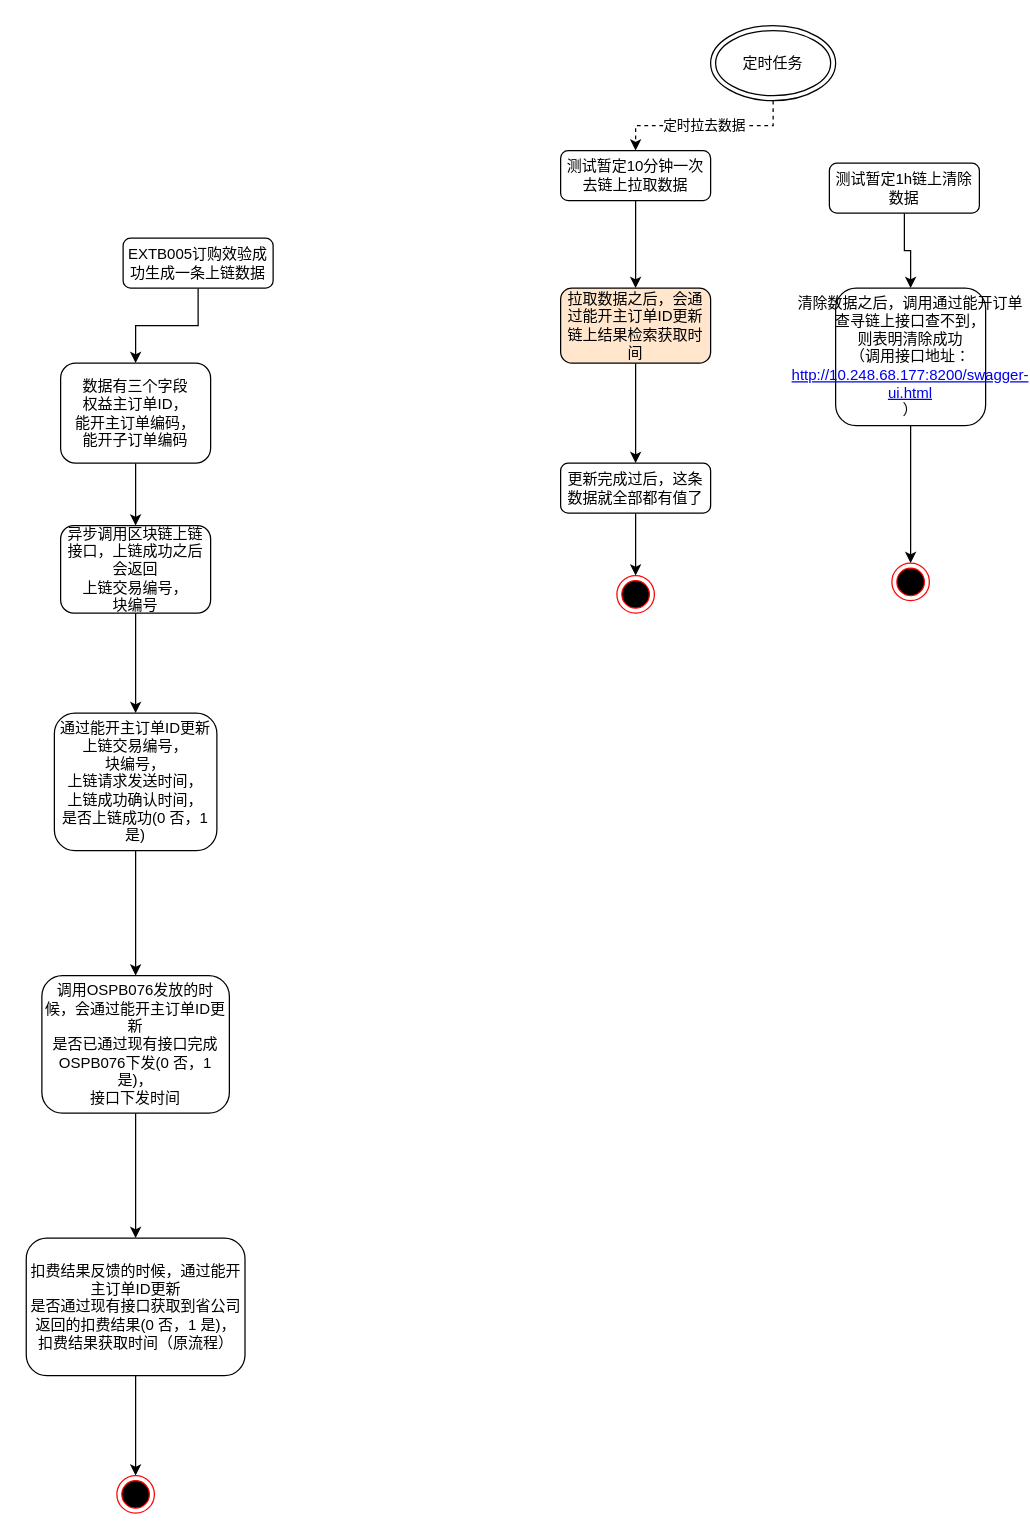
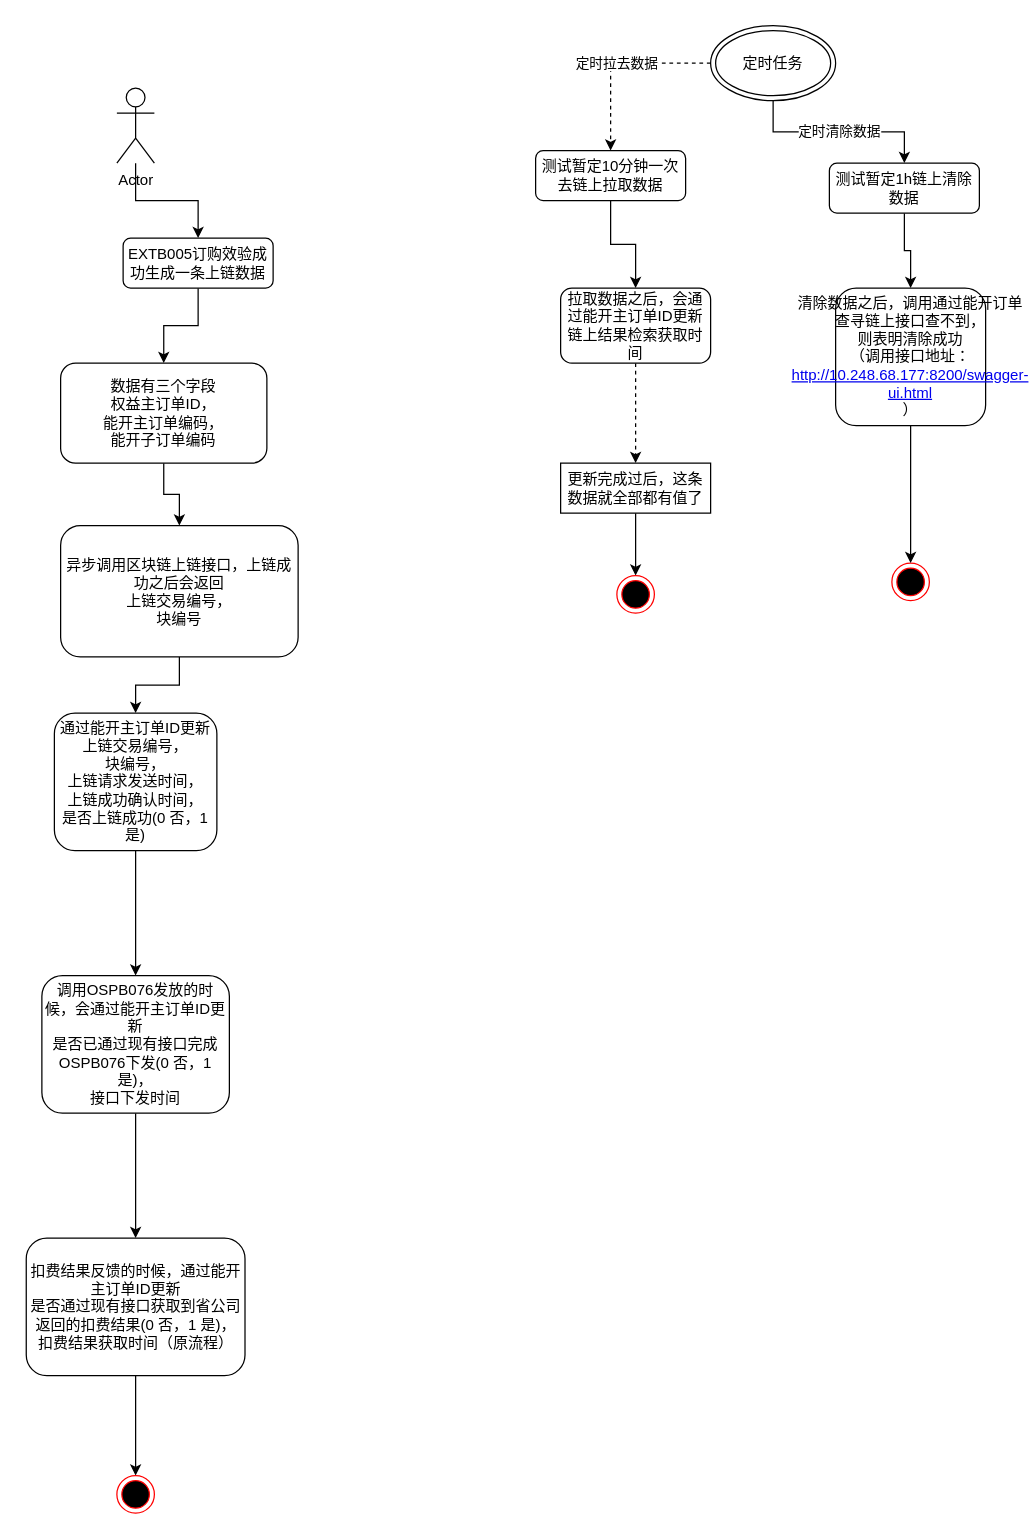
none -> (136, 126)
none -> (847, 132)
(636, 176) -> (611, 176)
none -> (163, 201)
(636, 326) -> (636, 326)
(636, 409) -> (636, 409)
(136, 413) -> (164, 413)
(636, 488) -> (636, 488)
(136, 569) -> (179, 591)
